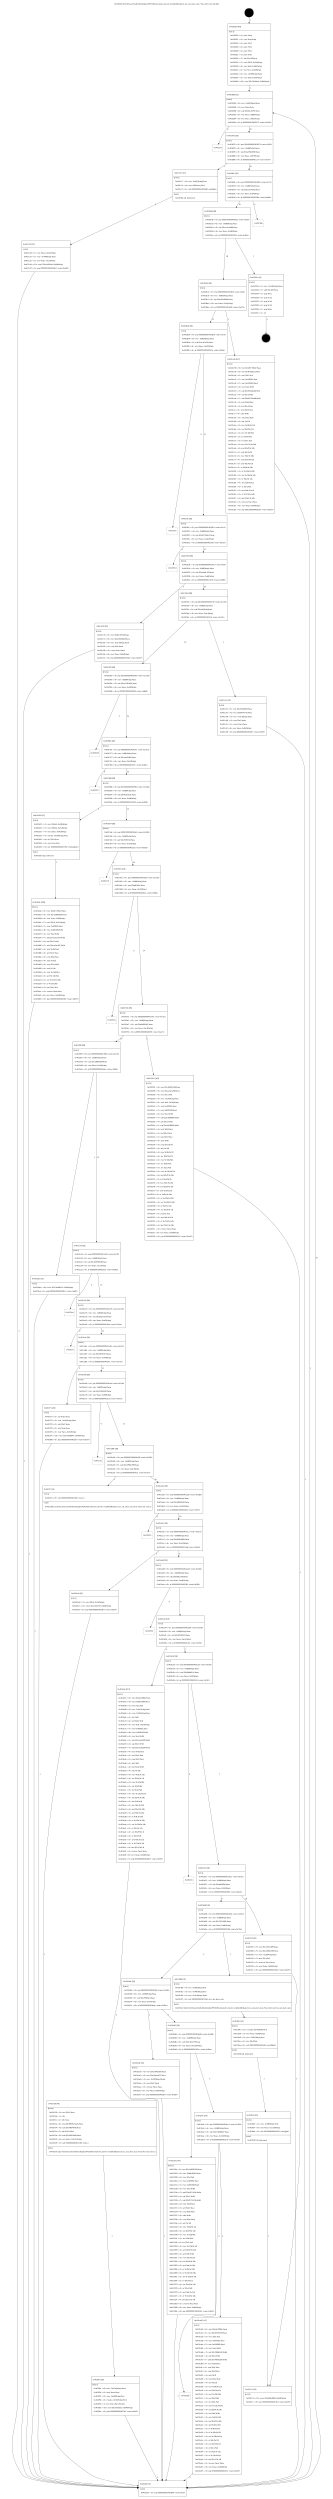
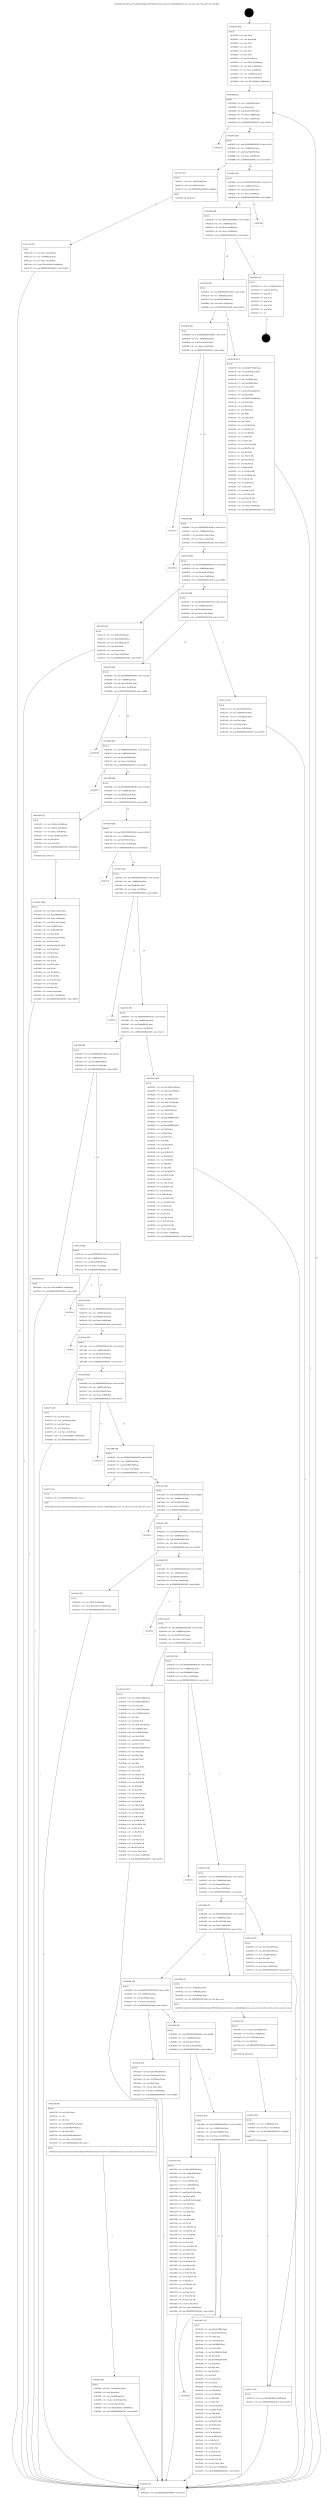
none -> (249, 2468)
